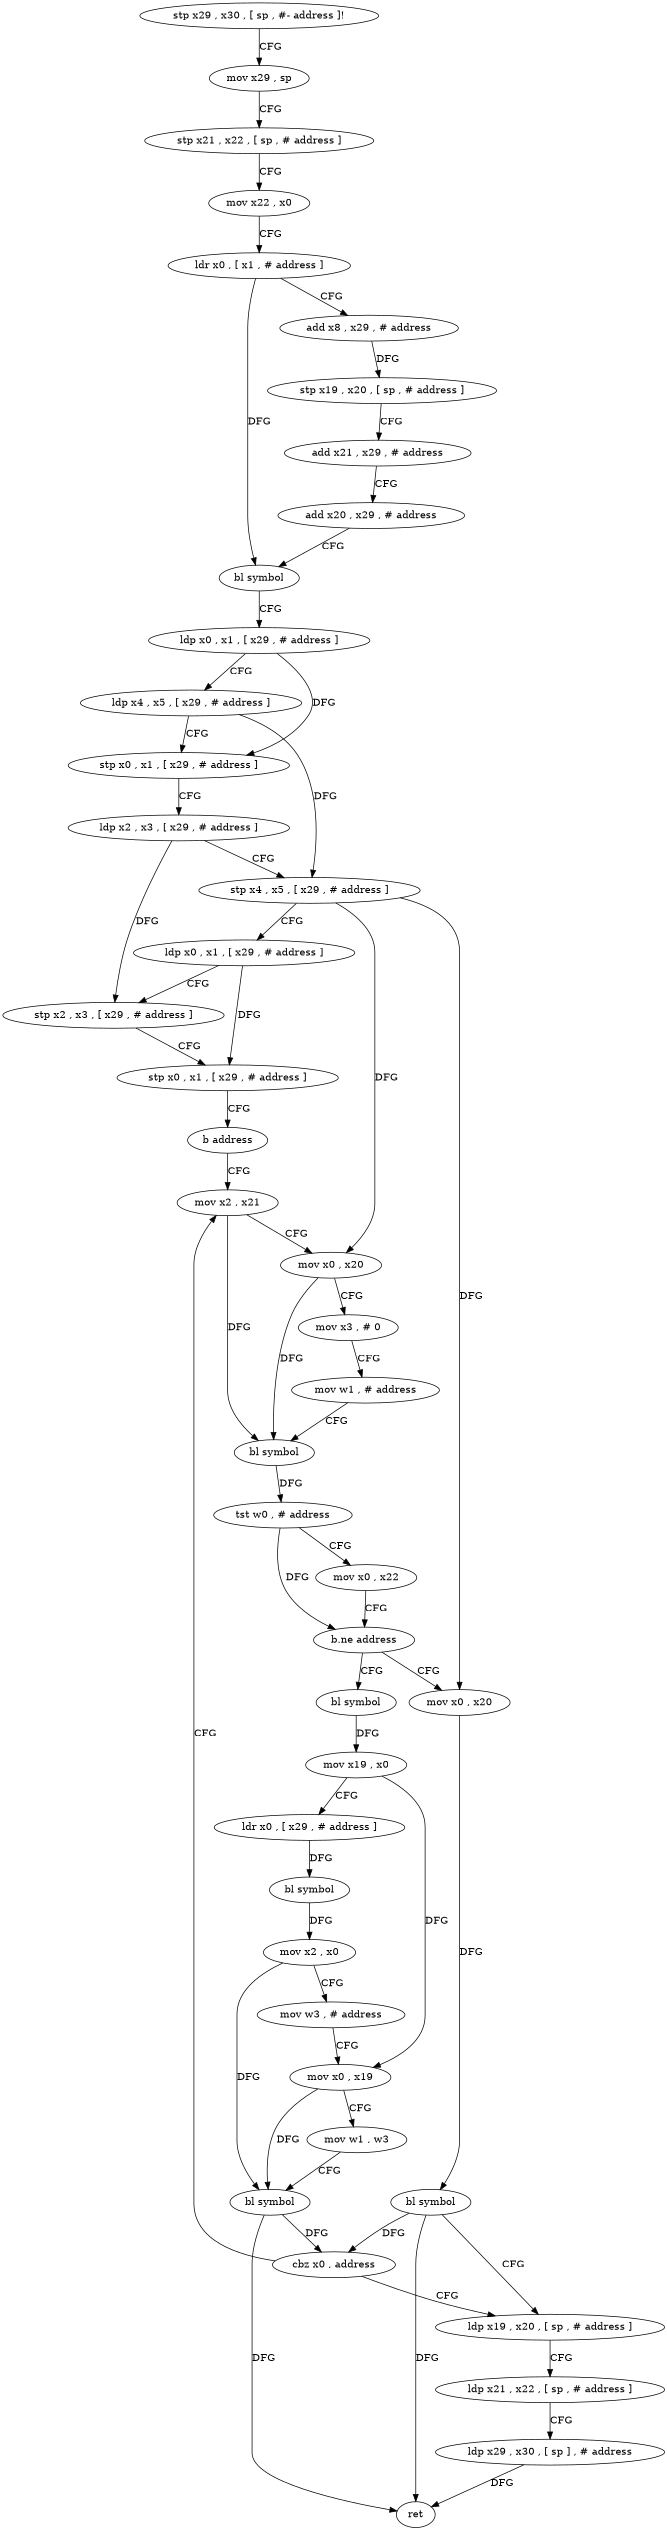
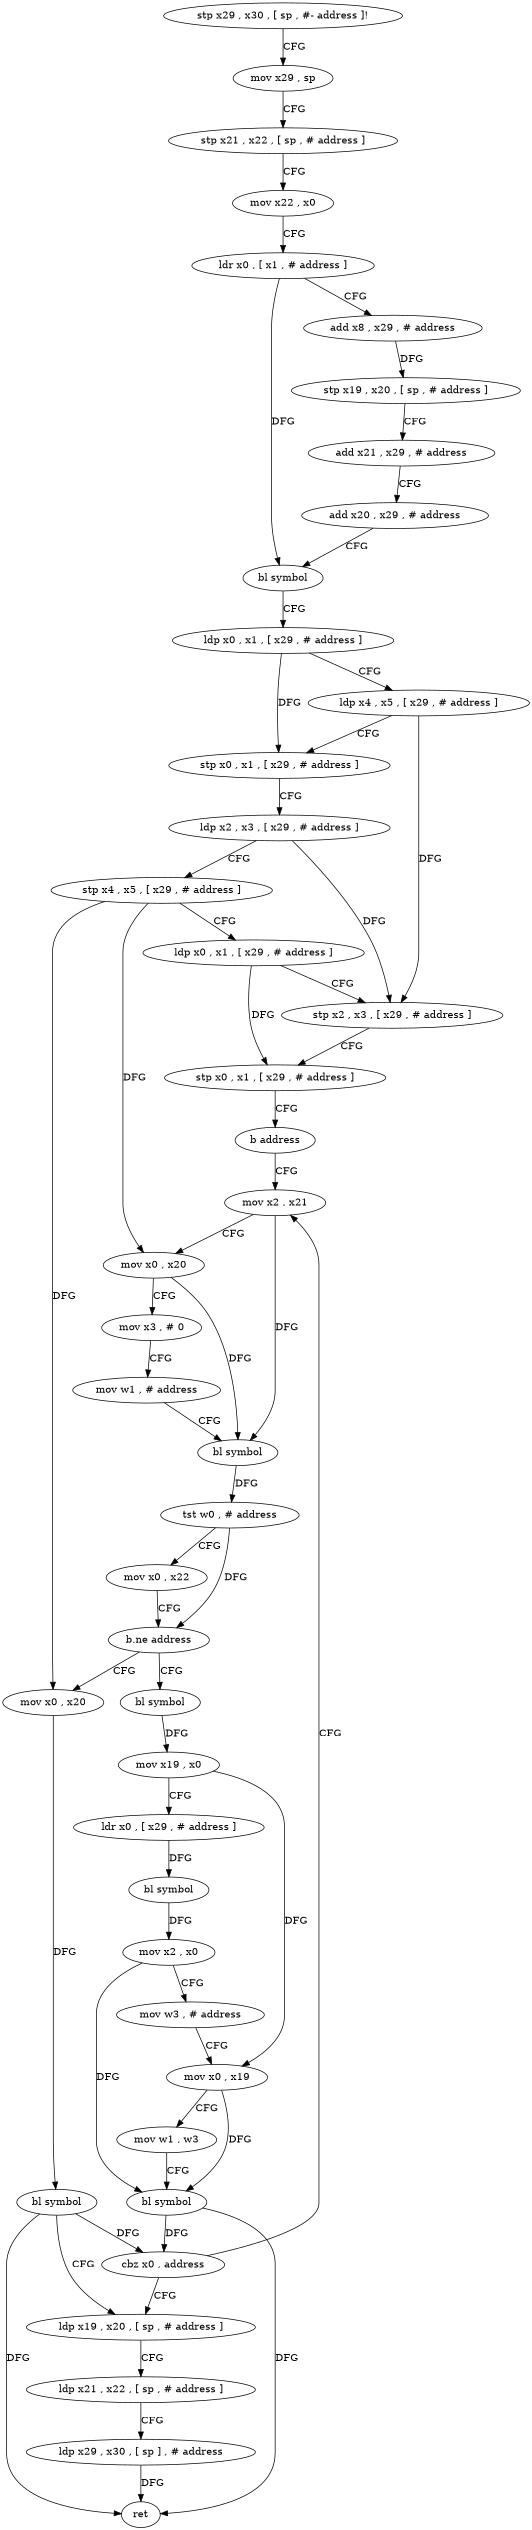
(307, 776) -> (419, 857)
